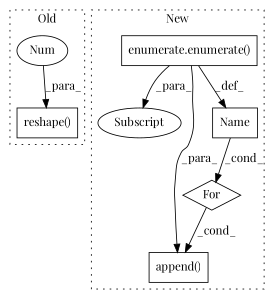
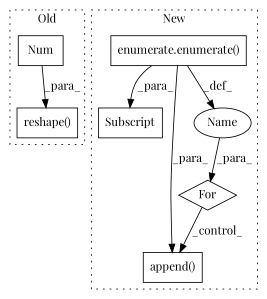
(42, 51) -> (41, 51)
(140, 123) -> (130, 123)
(235, 123) -> (223, 123)
(244, 159) -> (235, 159)
(217, 231) -> (218, 231)
